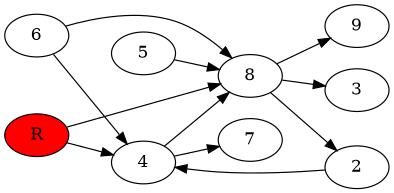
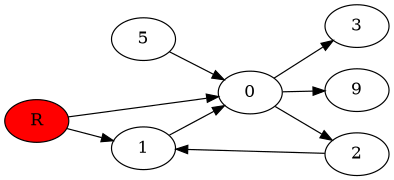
(37, 36) -> none
(250, 76) -> (250, 93)
(250, 140) -> none
(144, 162) -> (144, 148)
